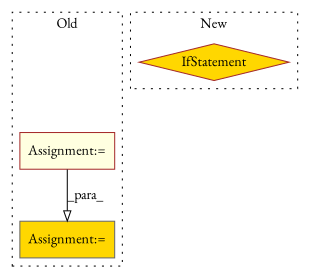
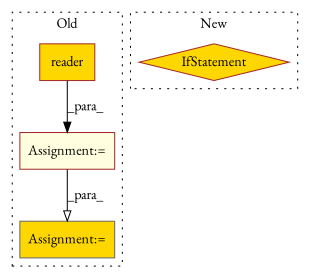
none -> (67, 62)
